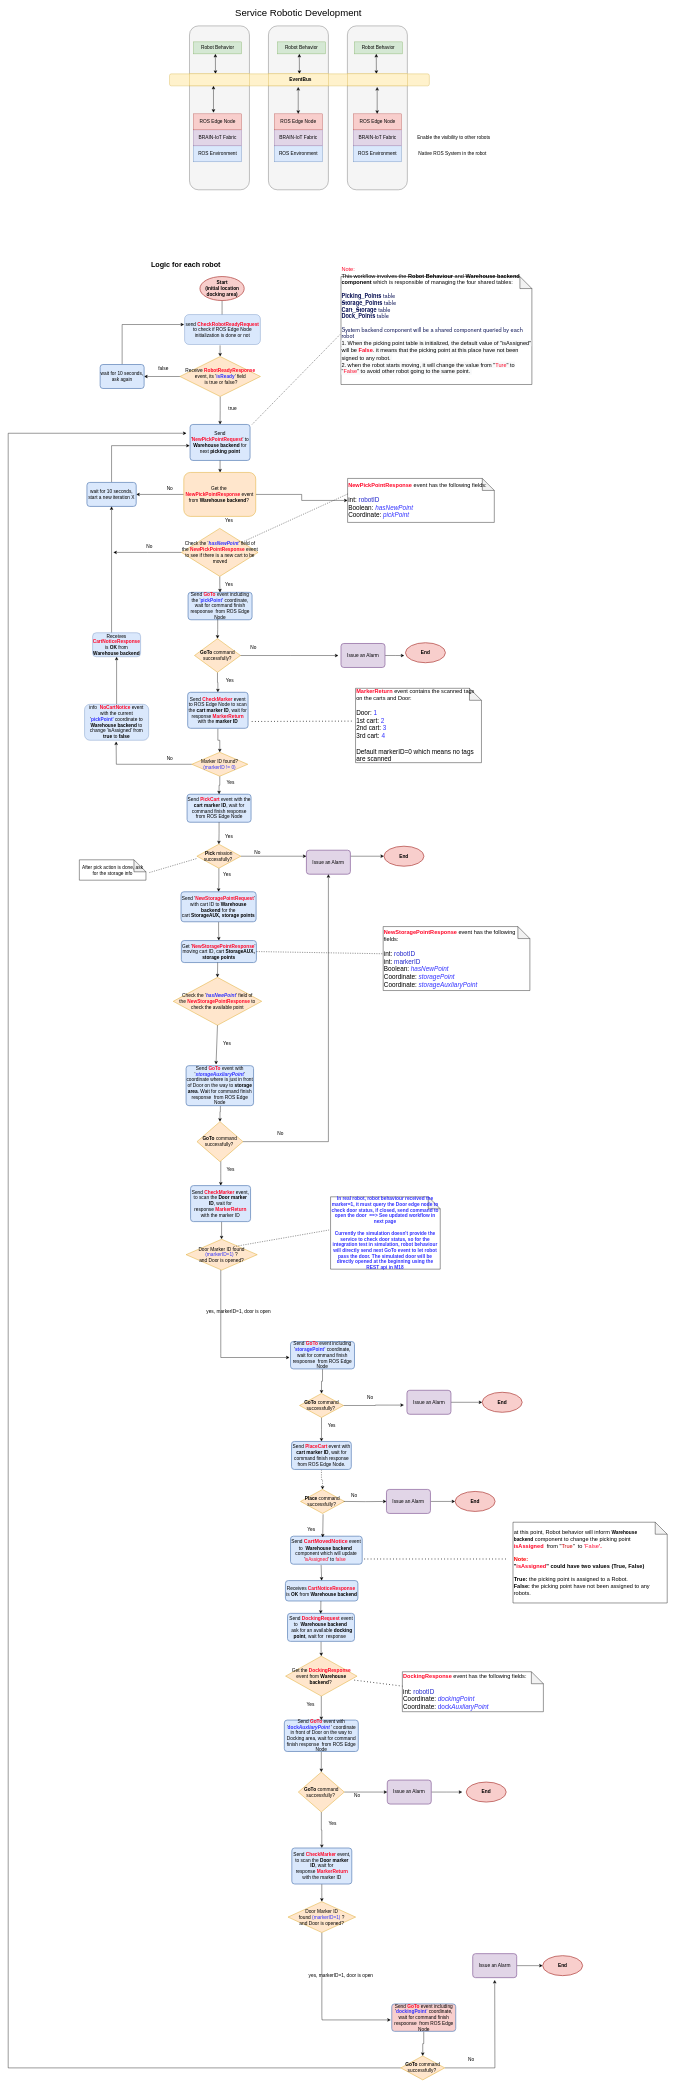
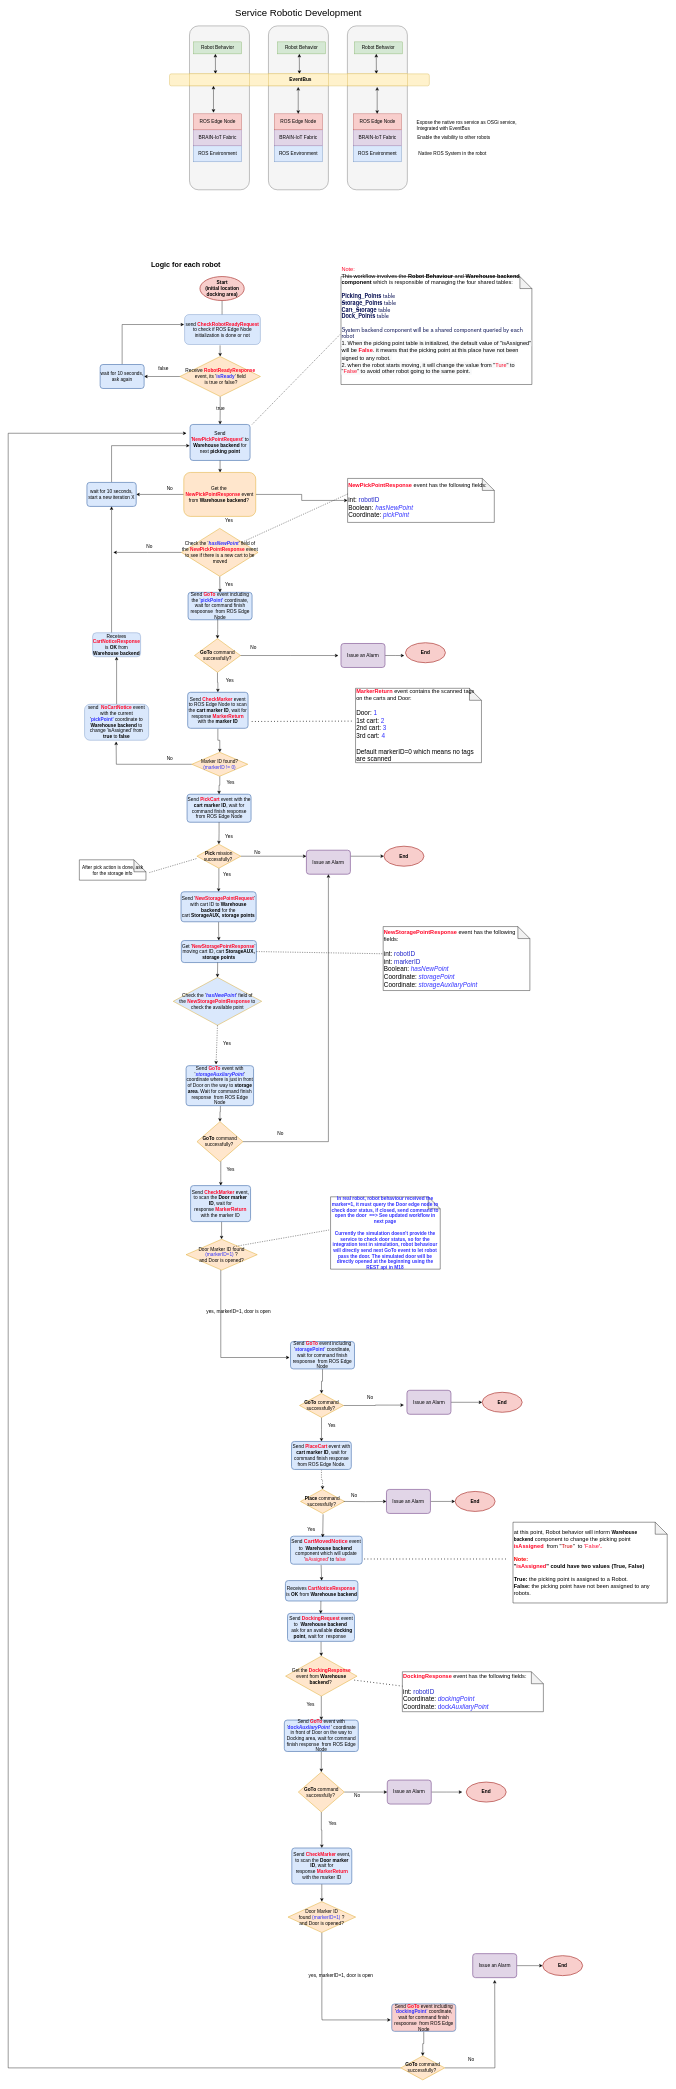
none -> (470, 125)
(233, 408) -> (221, 408)
(117, 722) -> (117, 722)
(218, 1001) -> (218, 1001)
(217, 1044) -> (217, 1044)
